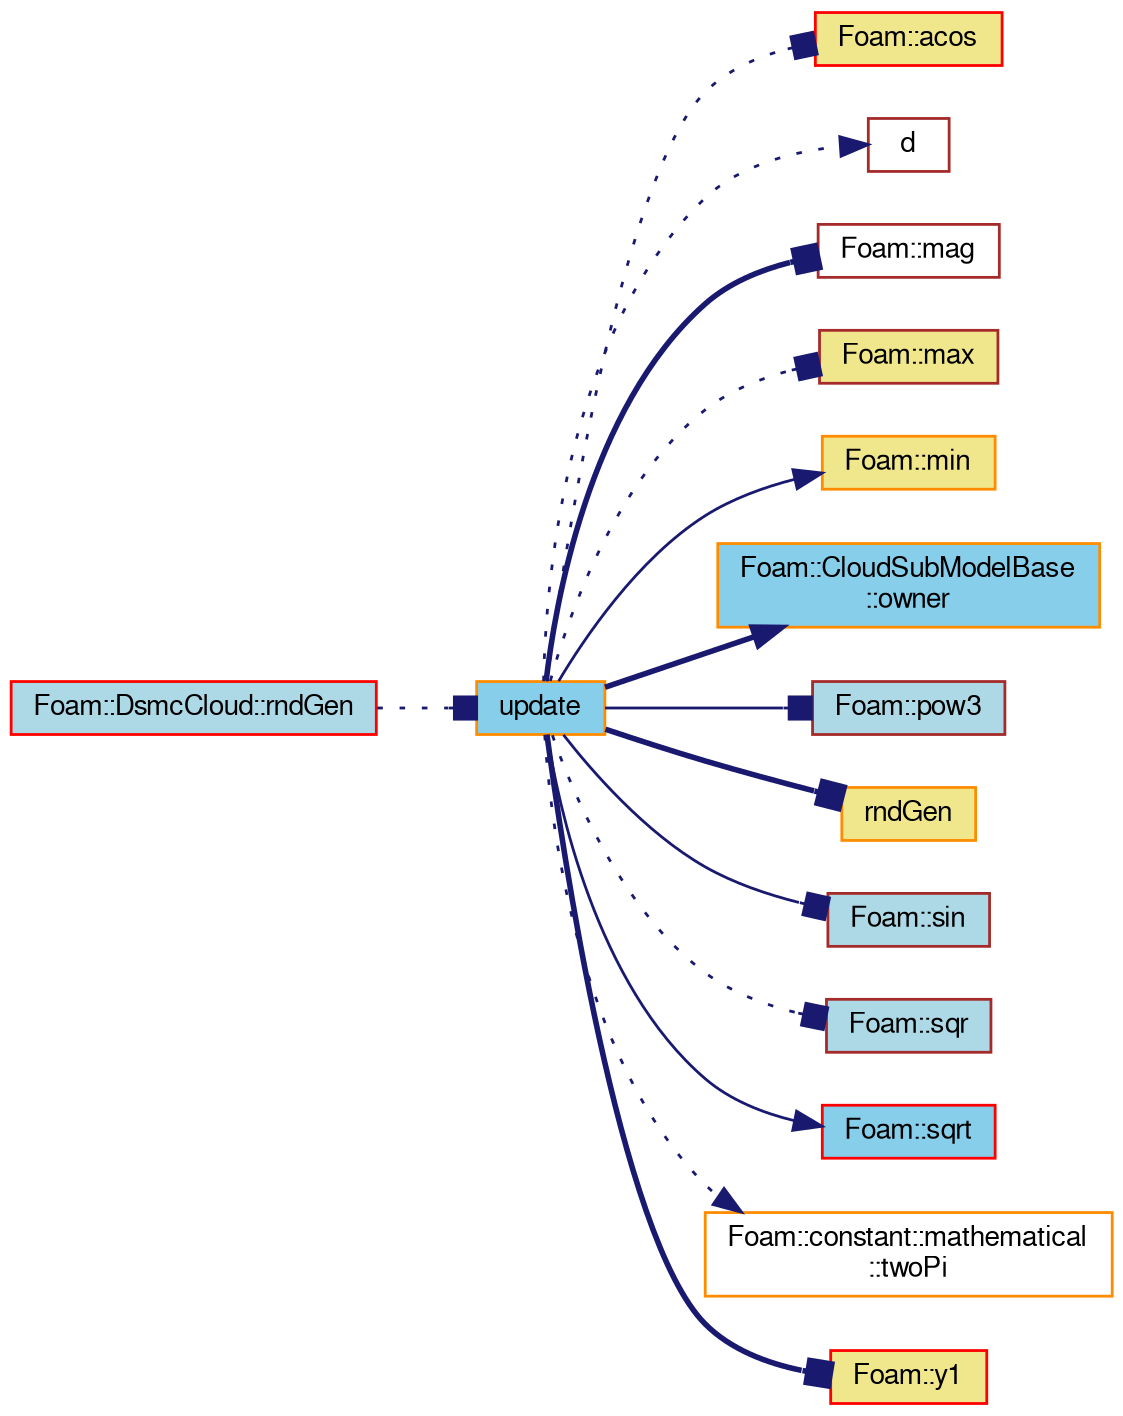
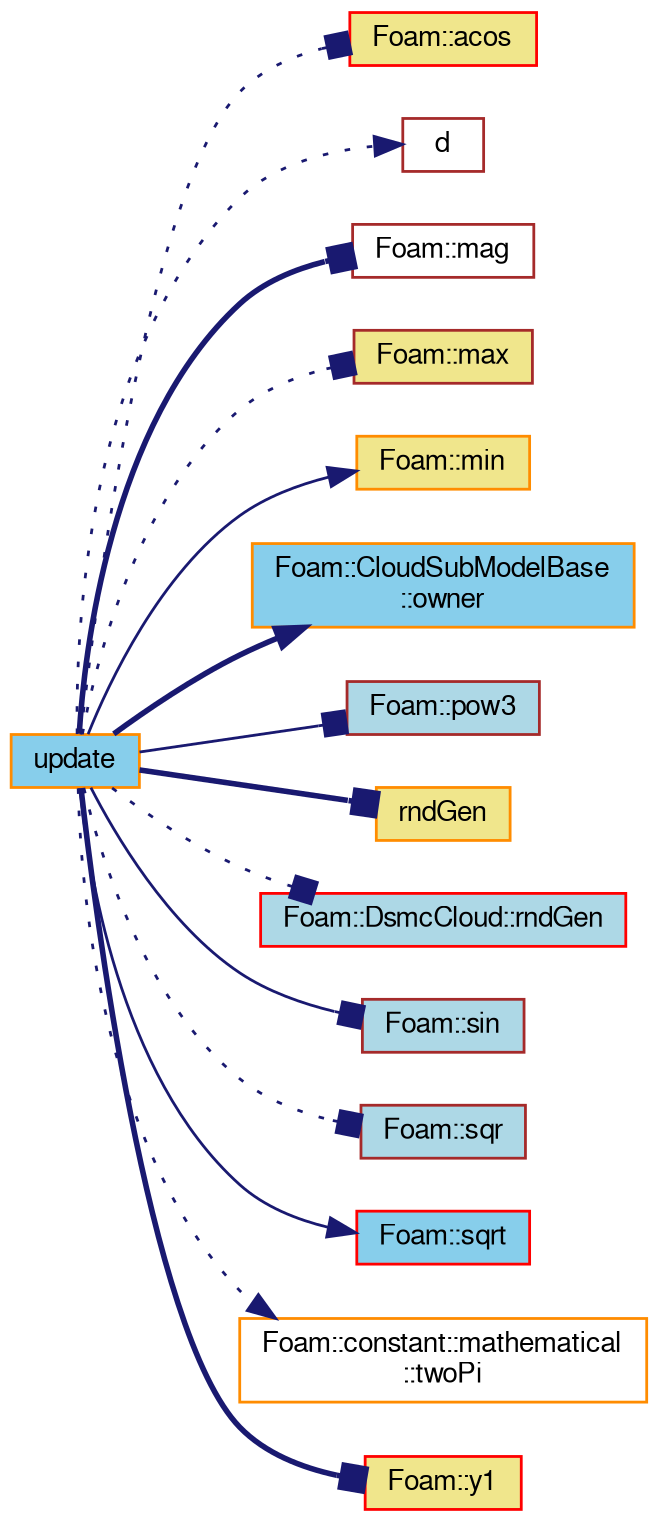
(413, 708) -> (195, 844)
